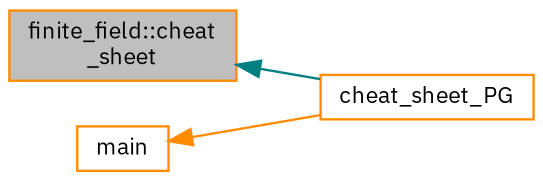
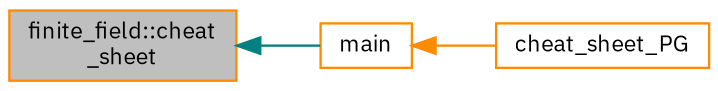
(290, 74) -> (290, 46)
